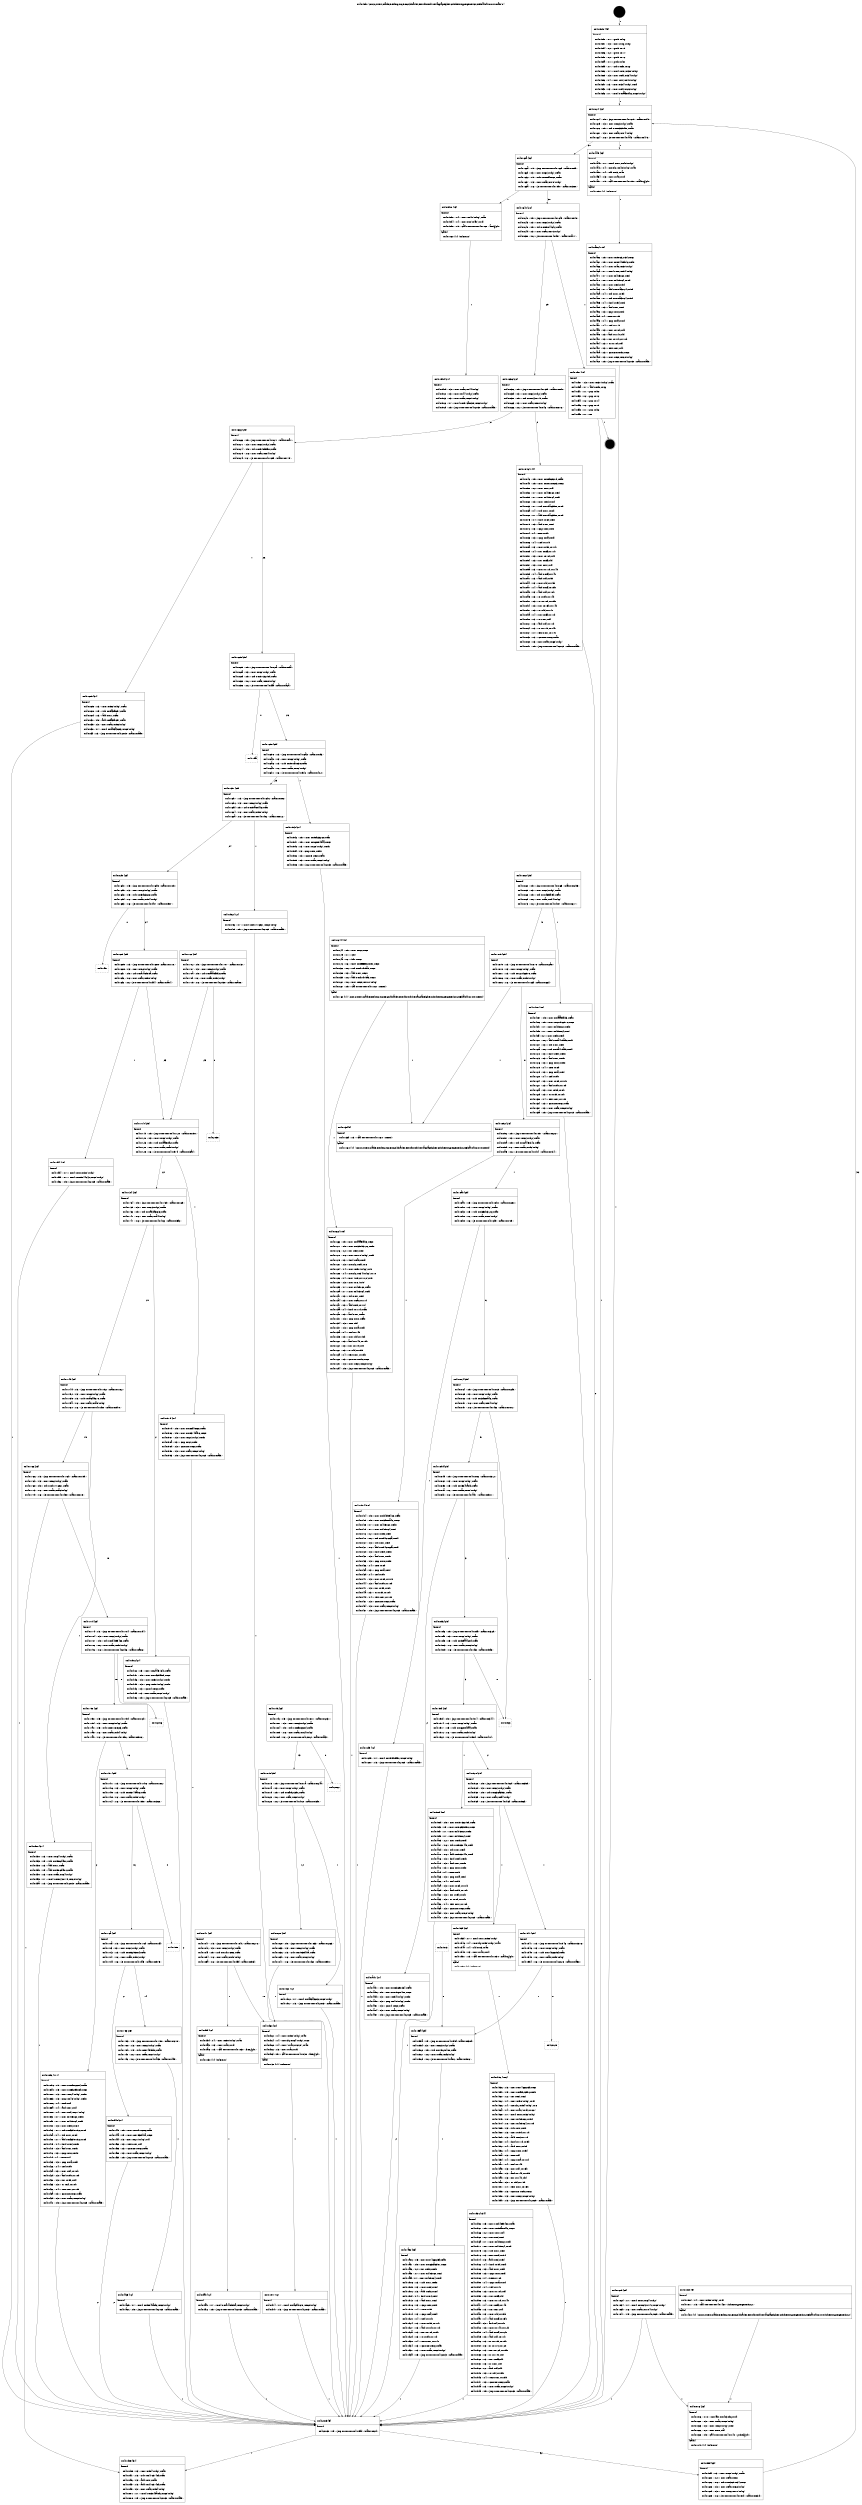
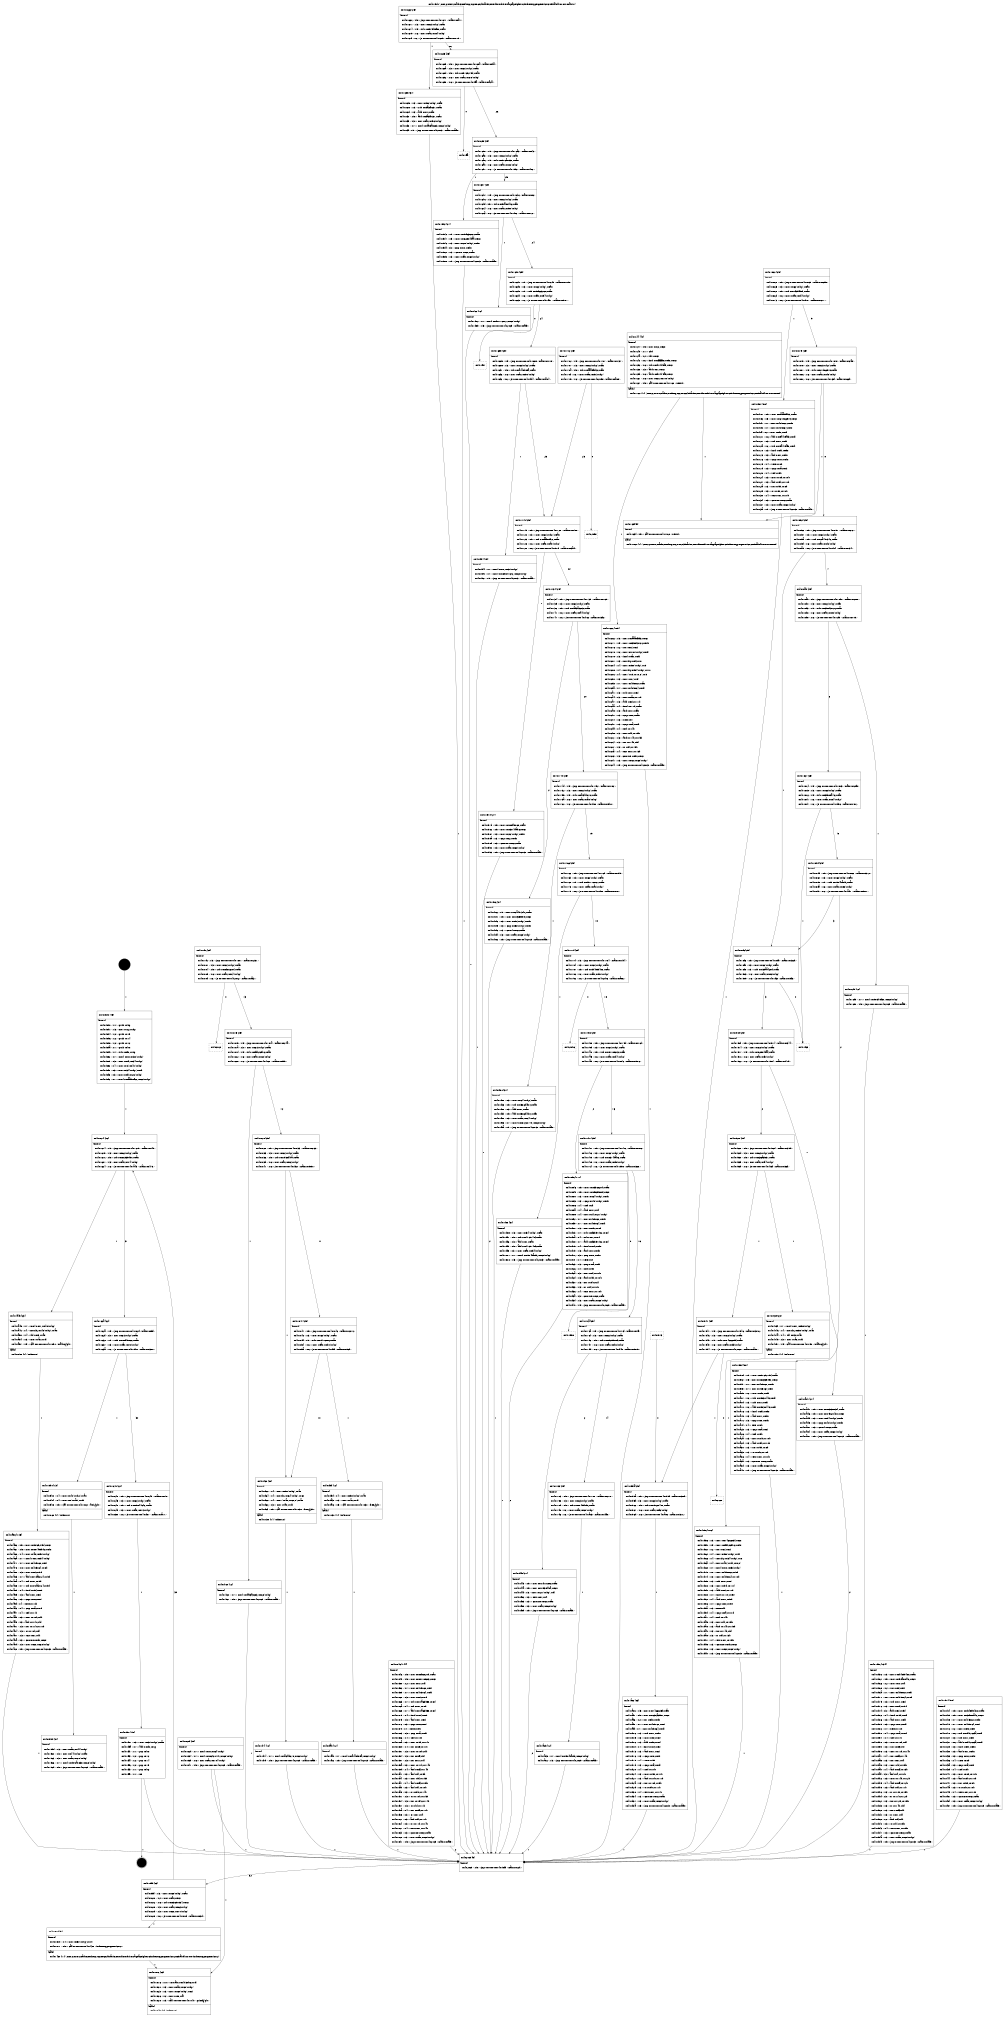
(533, 394) -> none
none -> (305, 1243)
(405, 1302) -> (782, 746)
none -> (152, 1923)
(251, 2453) -> (501, 1557)
